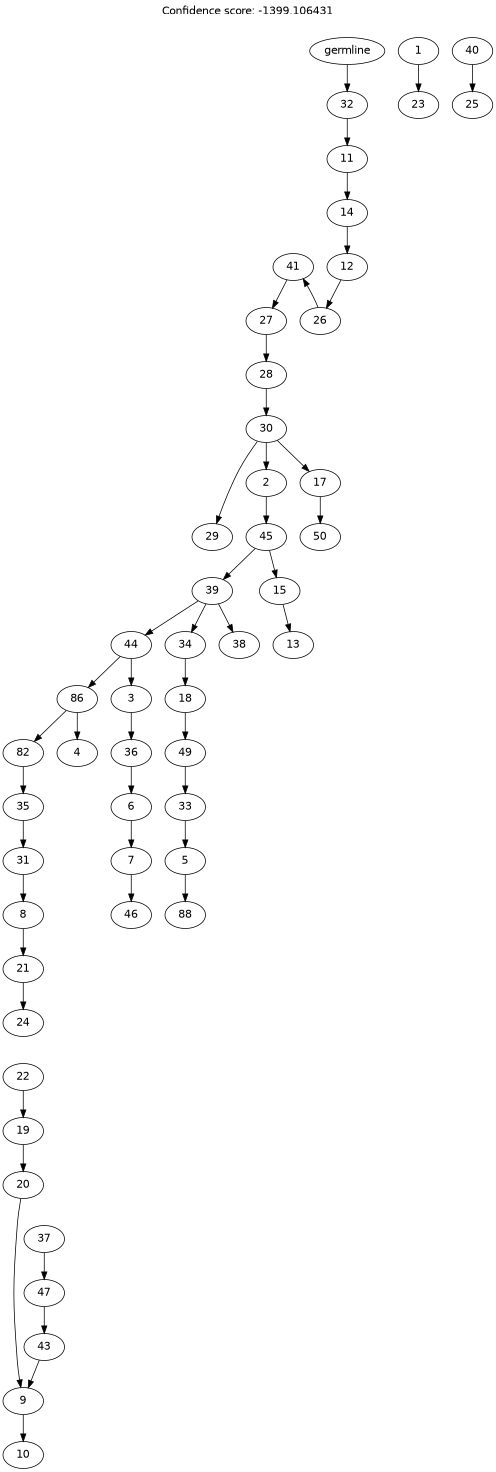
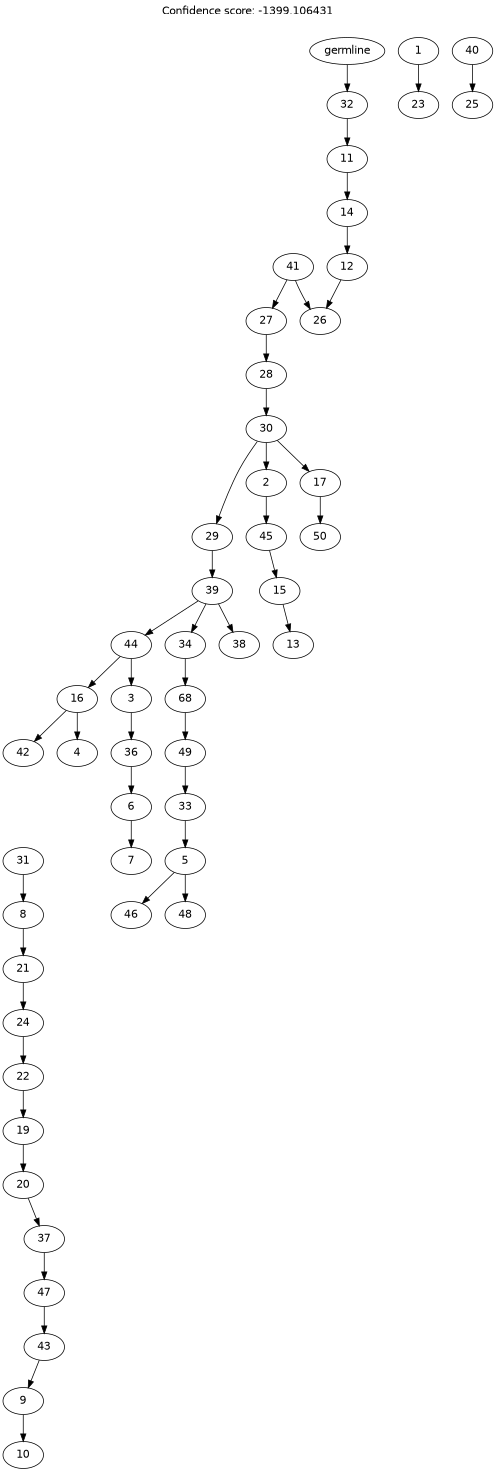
(313, 296) -> (301, 292)
(242, 561) -> (212, 560)
(77, 699) -> (77, 699)
(185, 699) -> (185, 699)
(23, 753) -> (23, 753)
(23, 807) -> none
(131, 884) -> (161, 885)
(185, 915) -> (185, 915)
none -> (23, 1046)
(14, 1289) -> (32, 1208)
